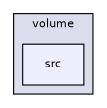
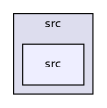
(53, 24) -> (53, 24)
